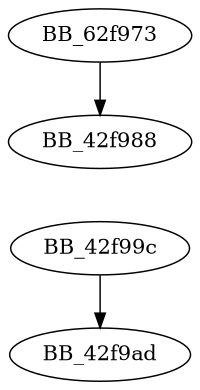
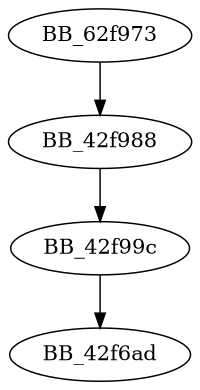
none -> (100, 188)
(100, 355) -> (100, 355)
